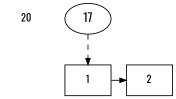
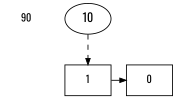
(26, 19) -> (26, 19)
(88, 19) -> (88, 19)
(149, 80) -> (149, 80)
